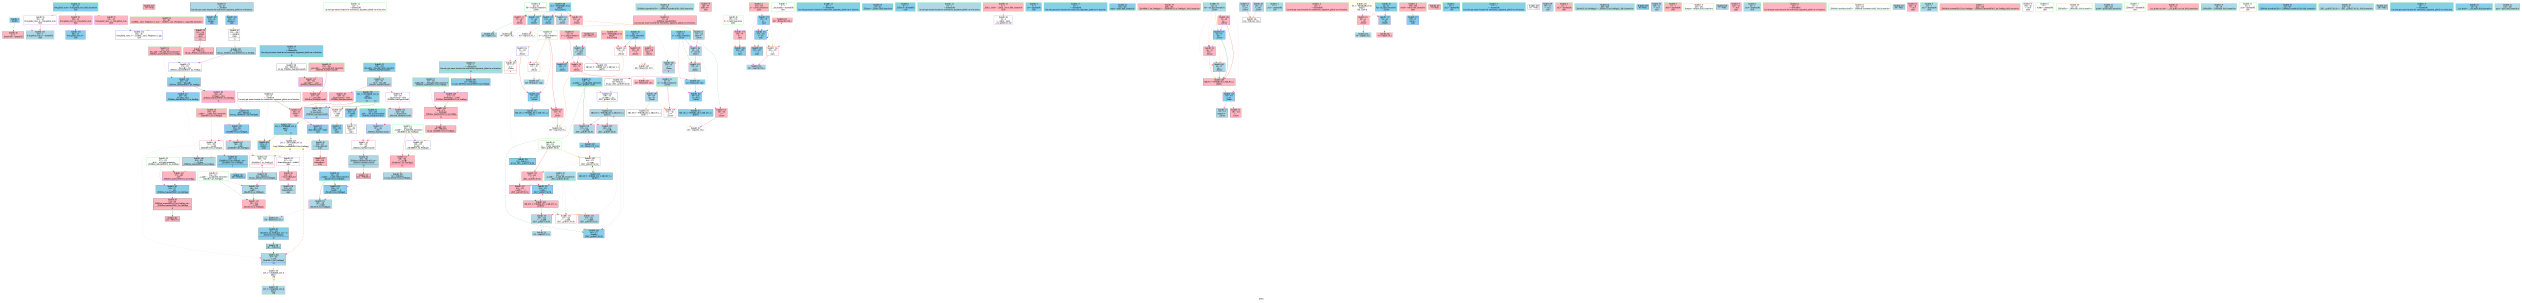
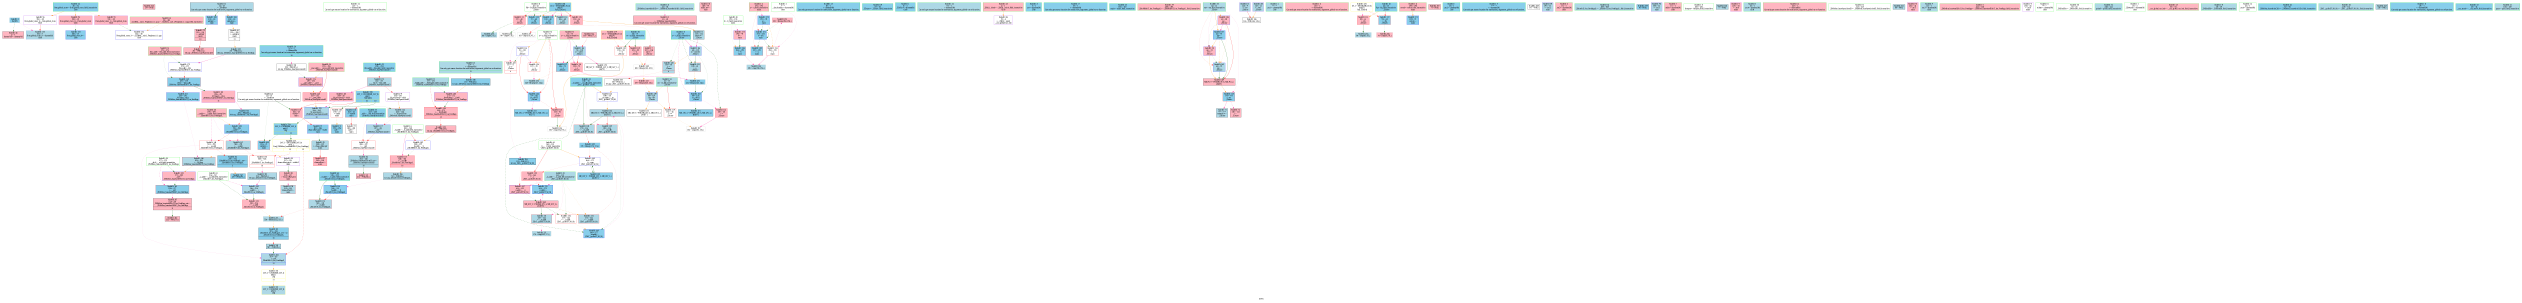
(622, 25) -> (675, 50)
